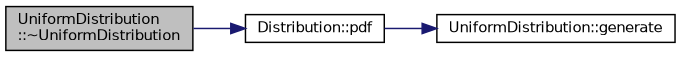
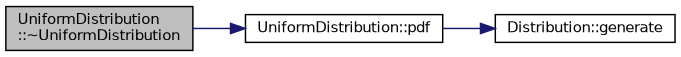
(315, 28) -> (344, 28)
(556, 28) -> (585, 28)
